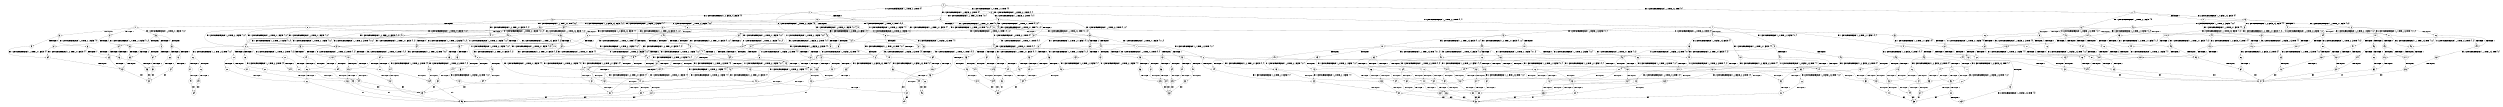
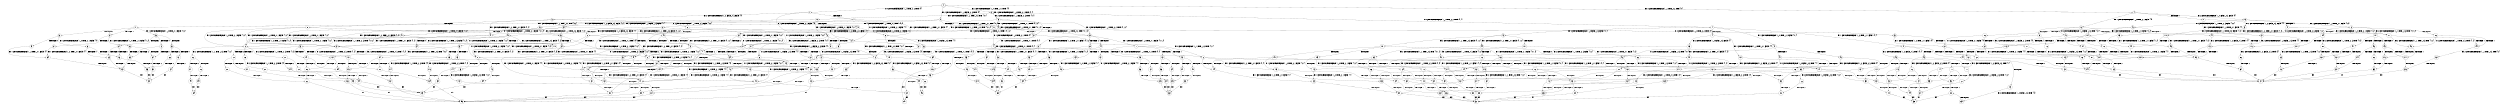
(1953, 100) -> (1958, 96)
